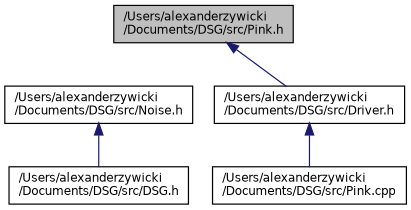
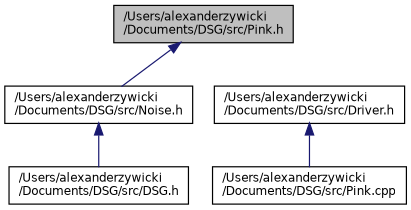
(261, 68) -> (146, 68)
